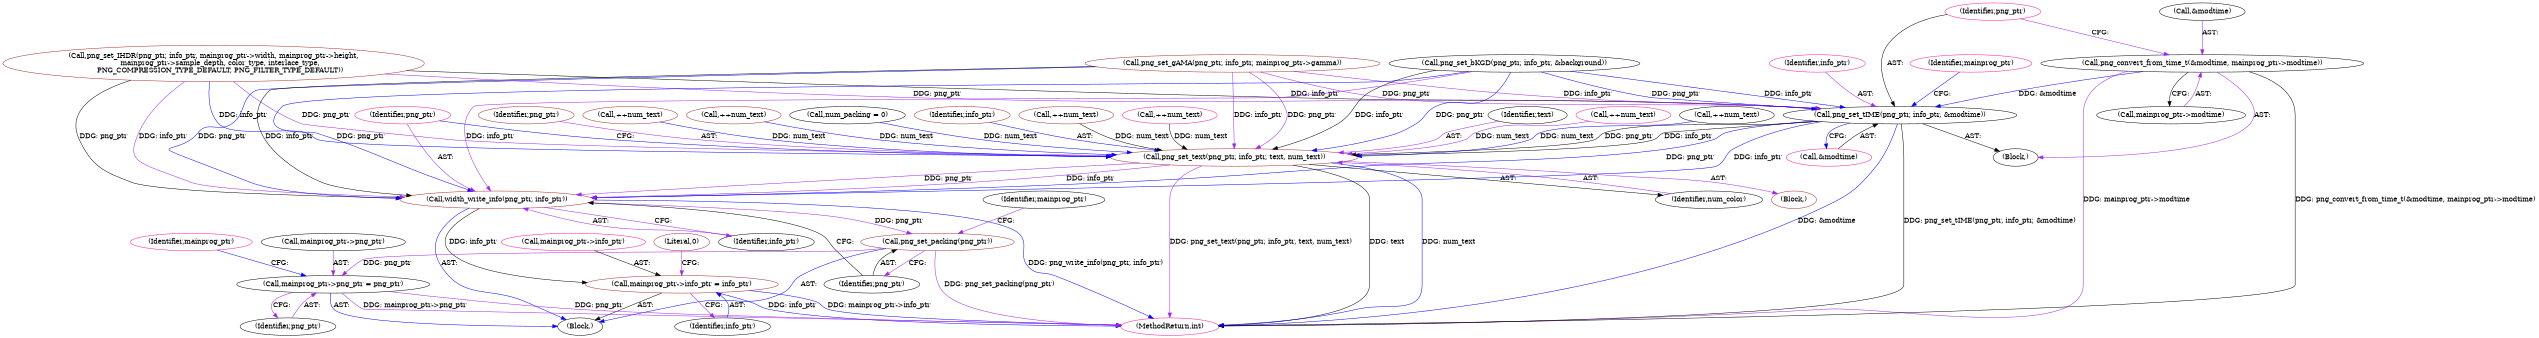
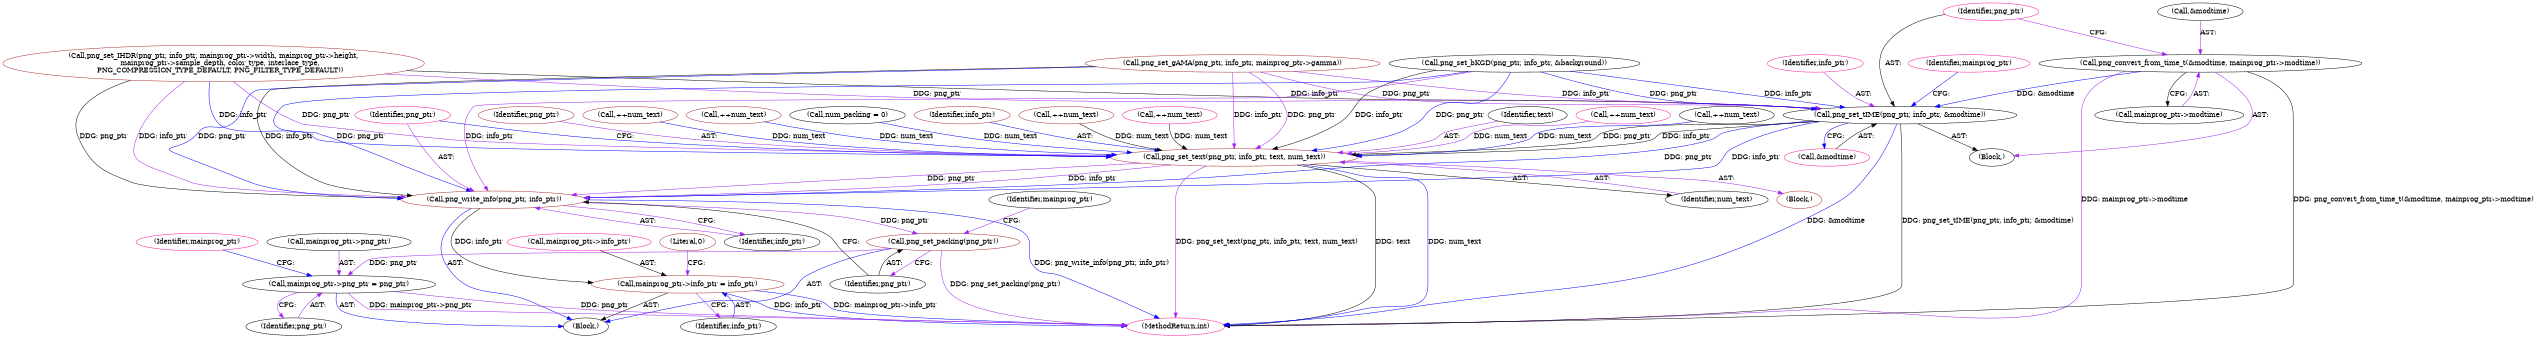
(497, 200) -> (494, 200)
(1709, 200) -> (1717, 200)
